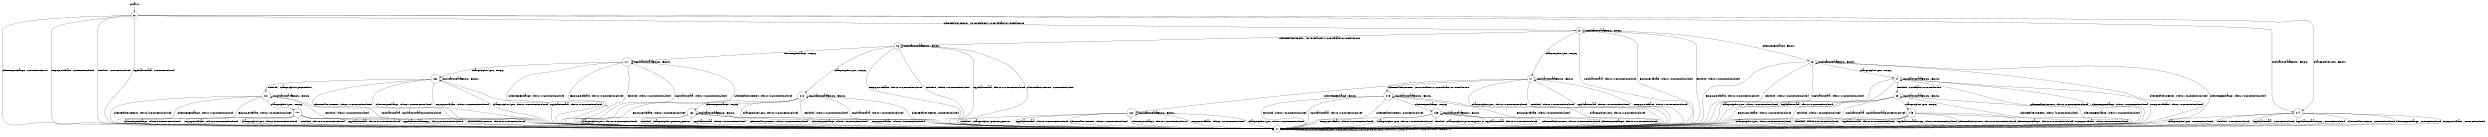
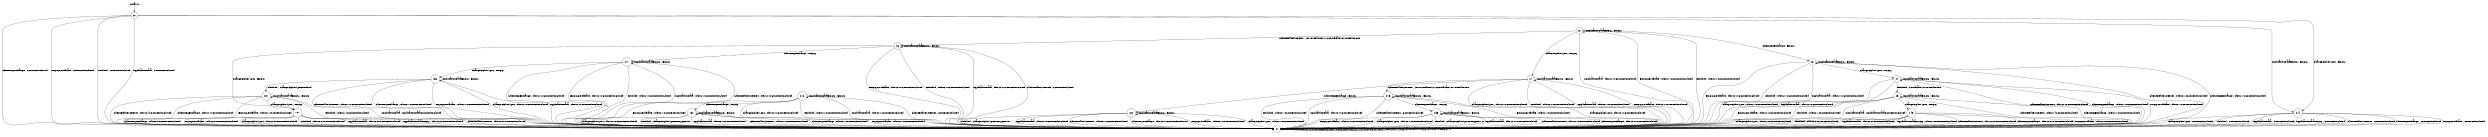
(856, 23) -> none
(847, 62) -> (514, 48)
